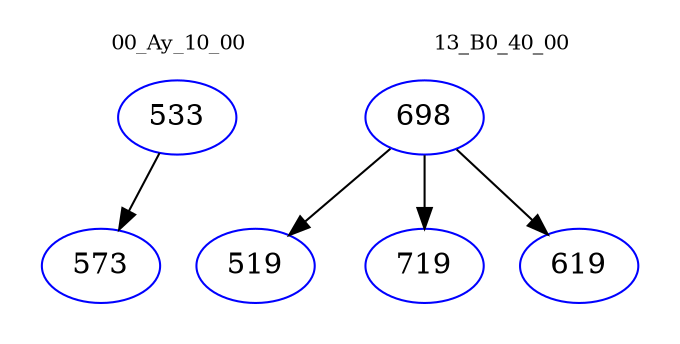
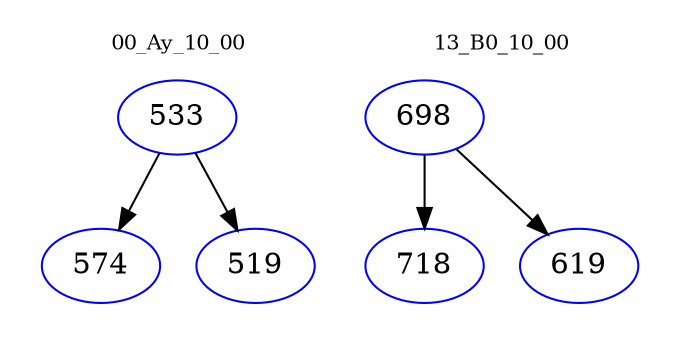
(502, 44) -> (502, 44)
(363, 172) -> (211, 182)
(101, 266) -> (101, 266)
(425, 266) -> (425, 266)
